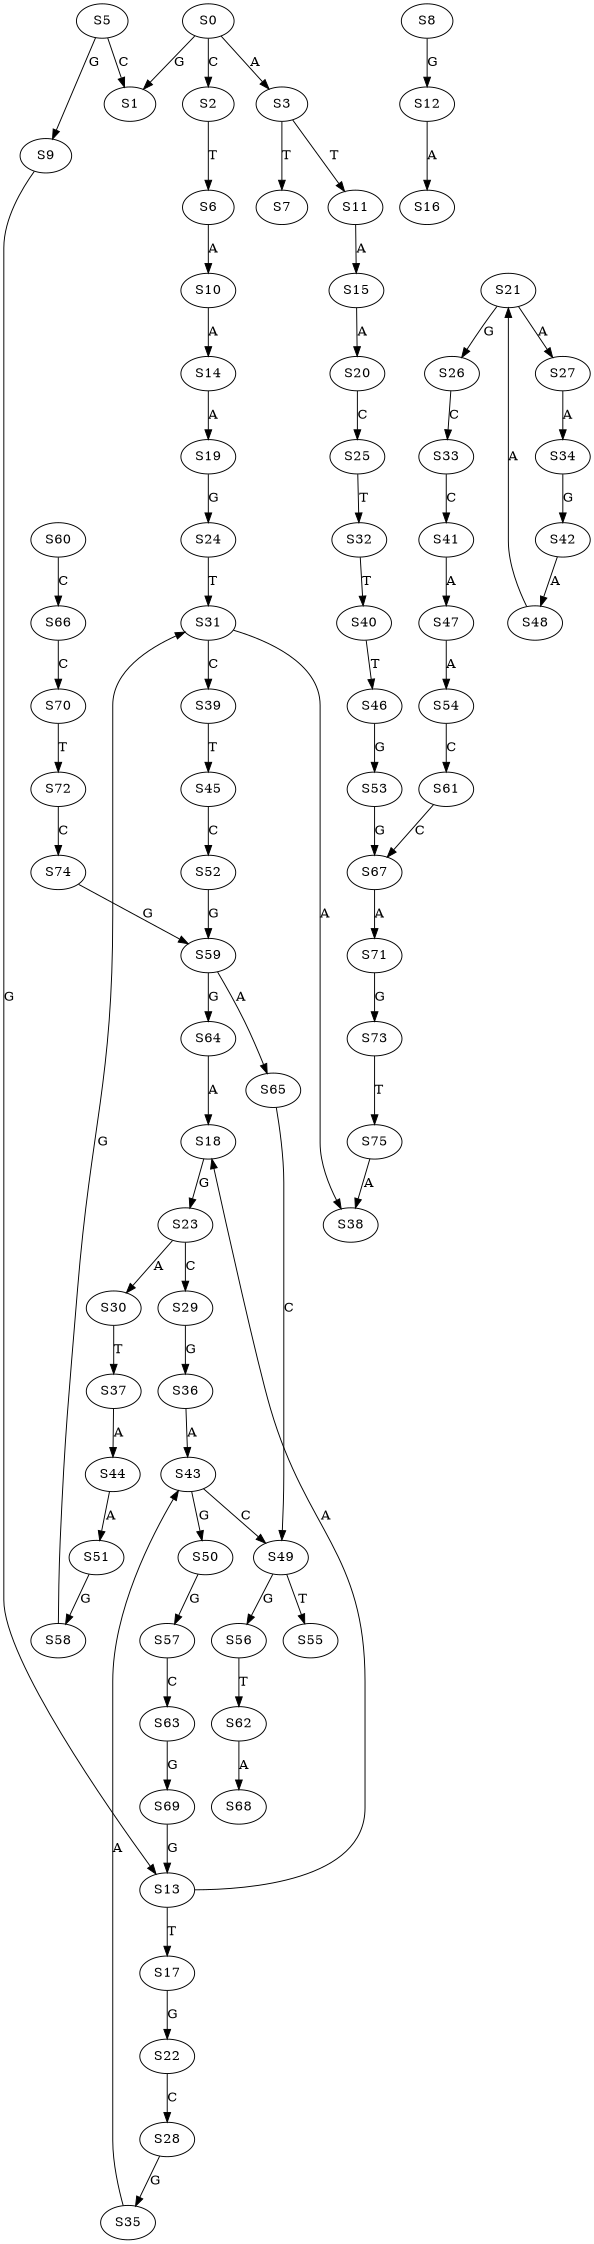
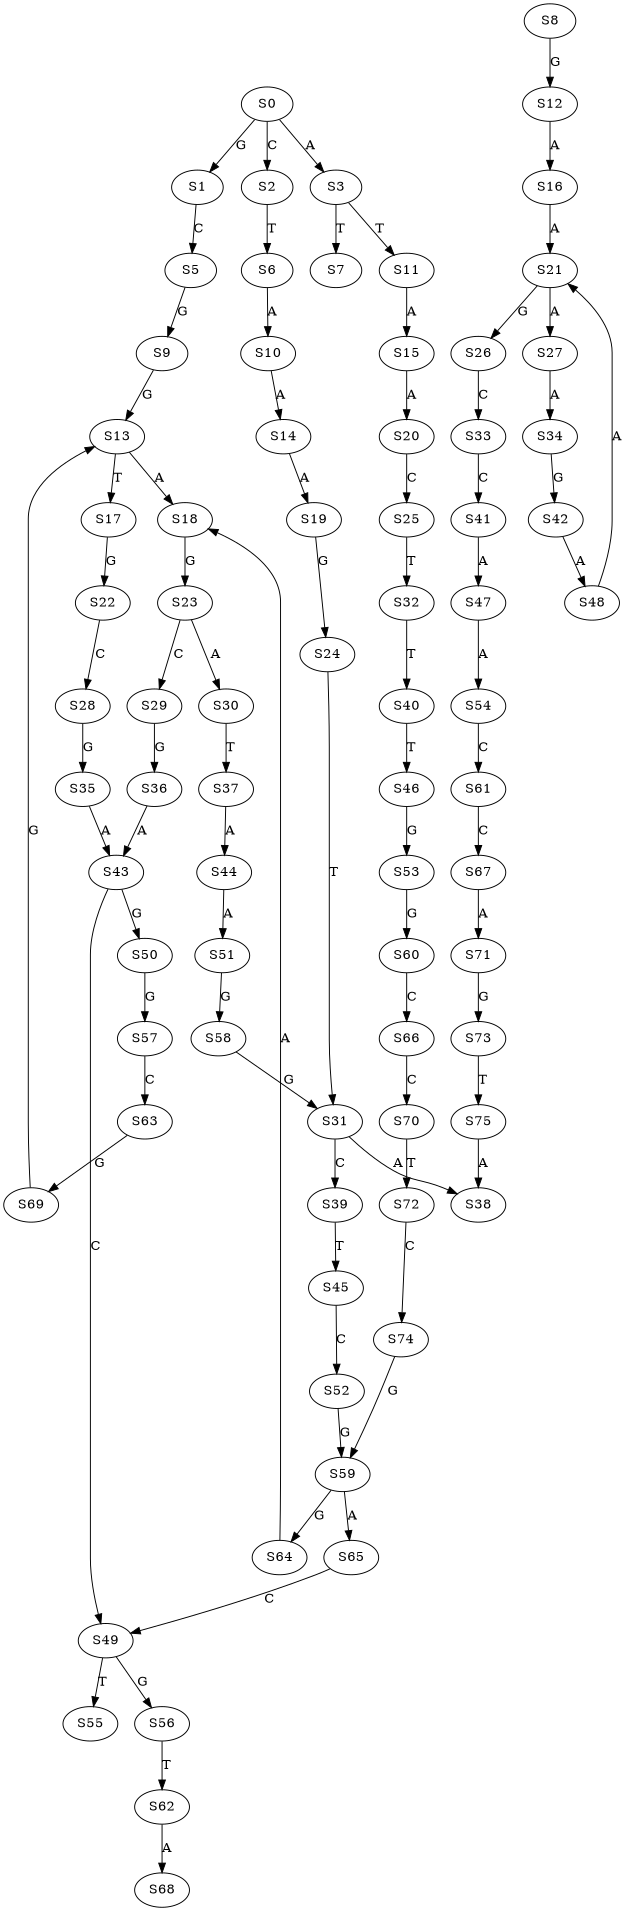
(115, 58) -> (194, 224)
none -> (550, 224)
(375, 826) -> (407, 909)
